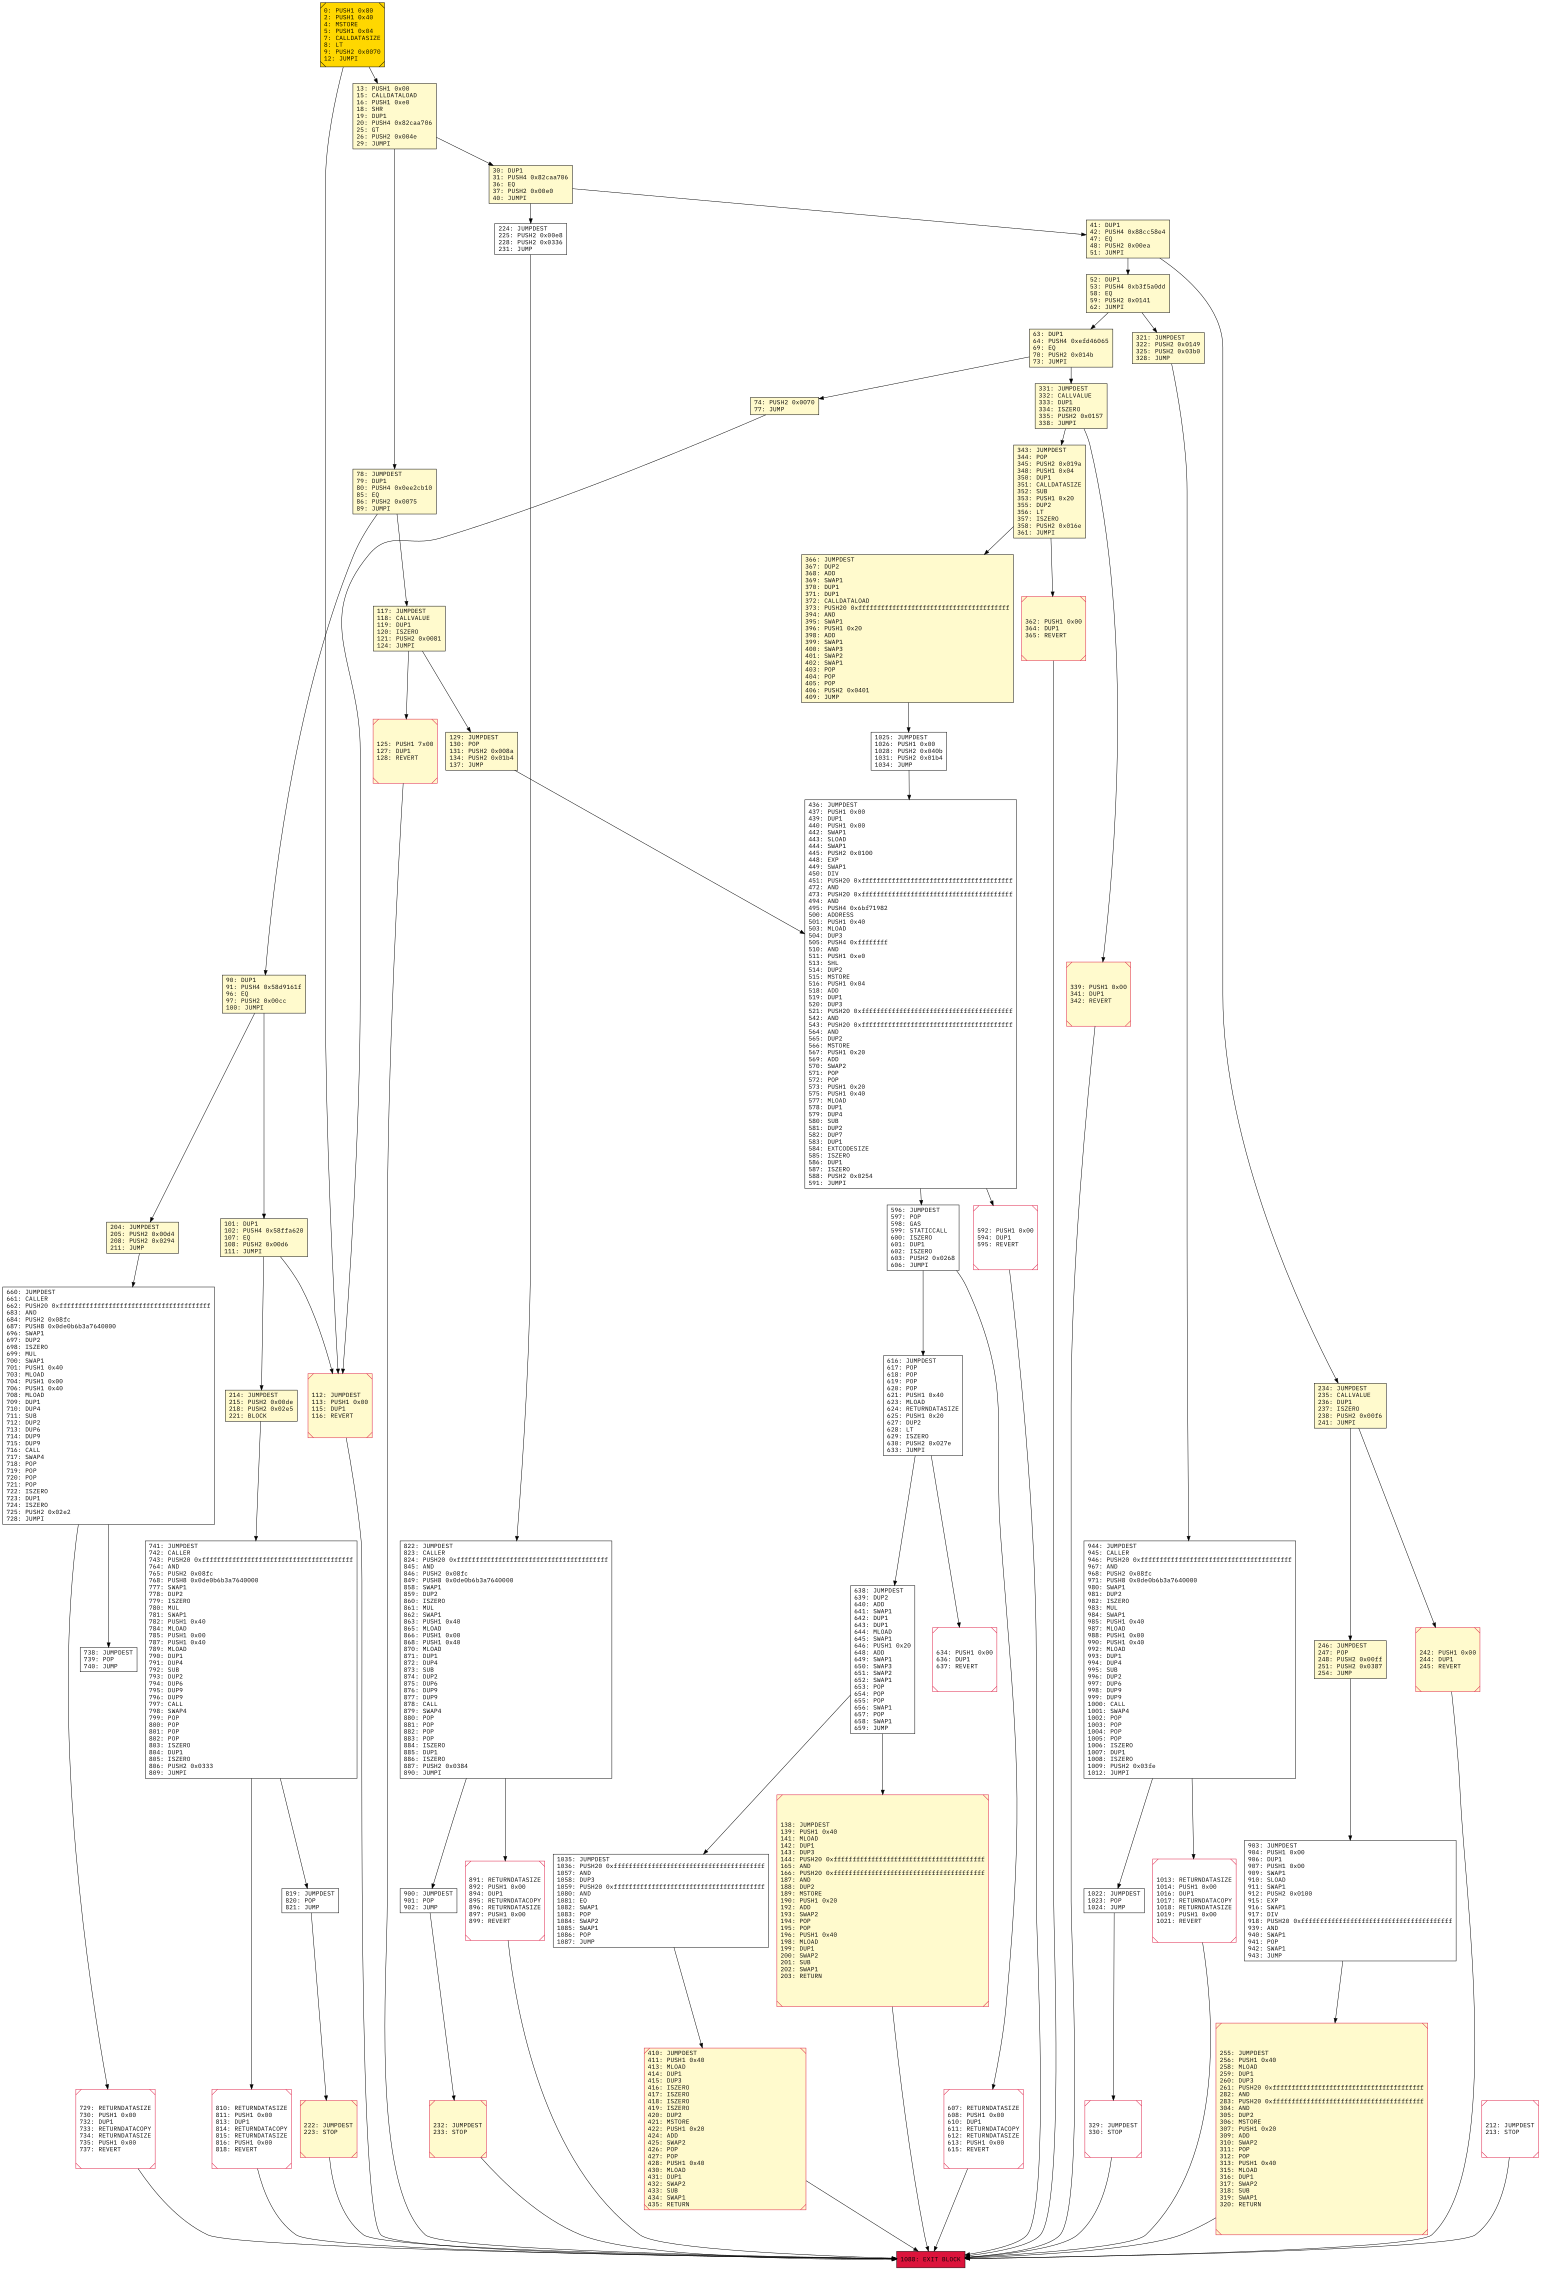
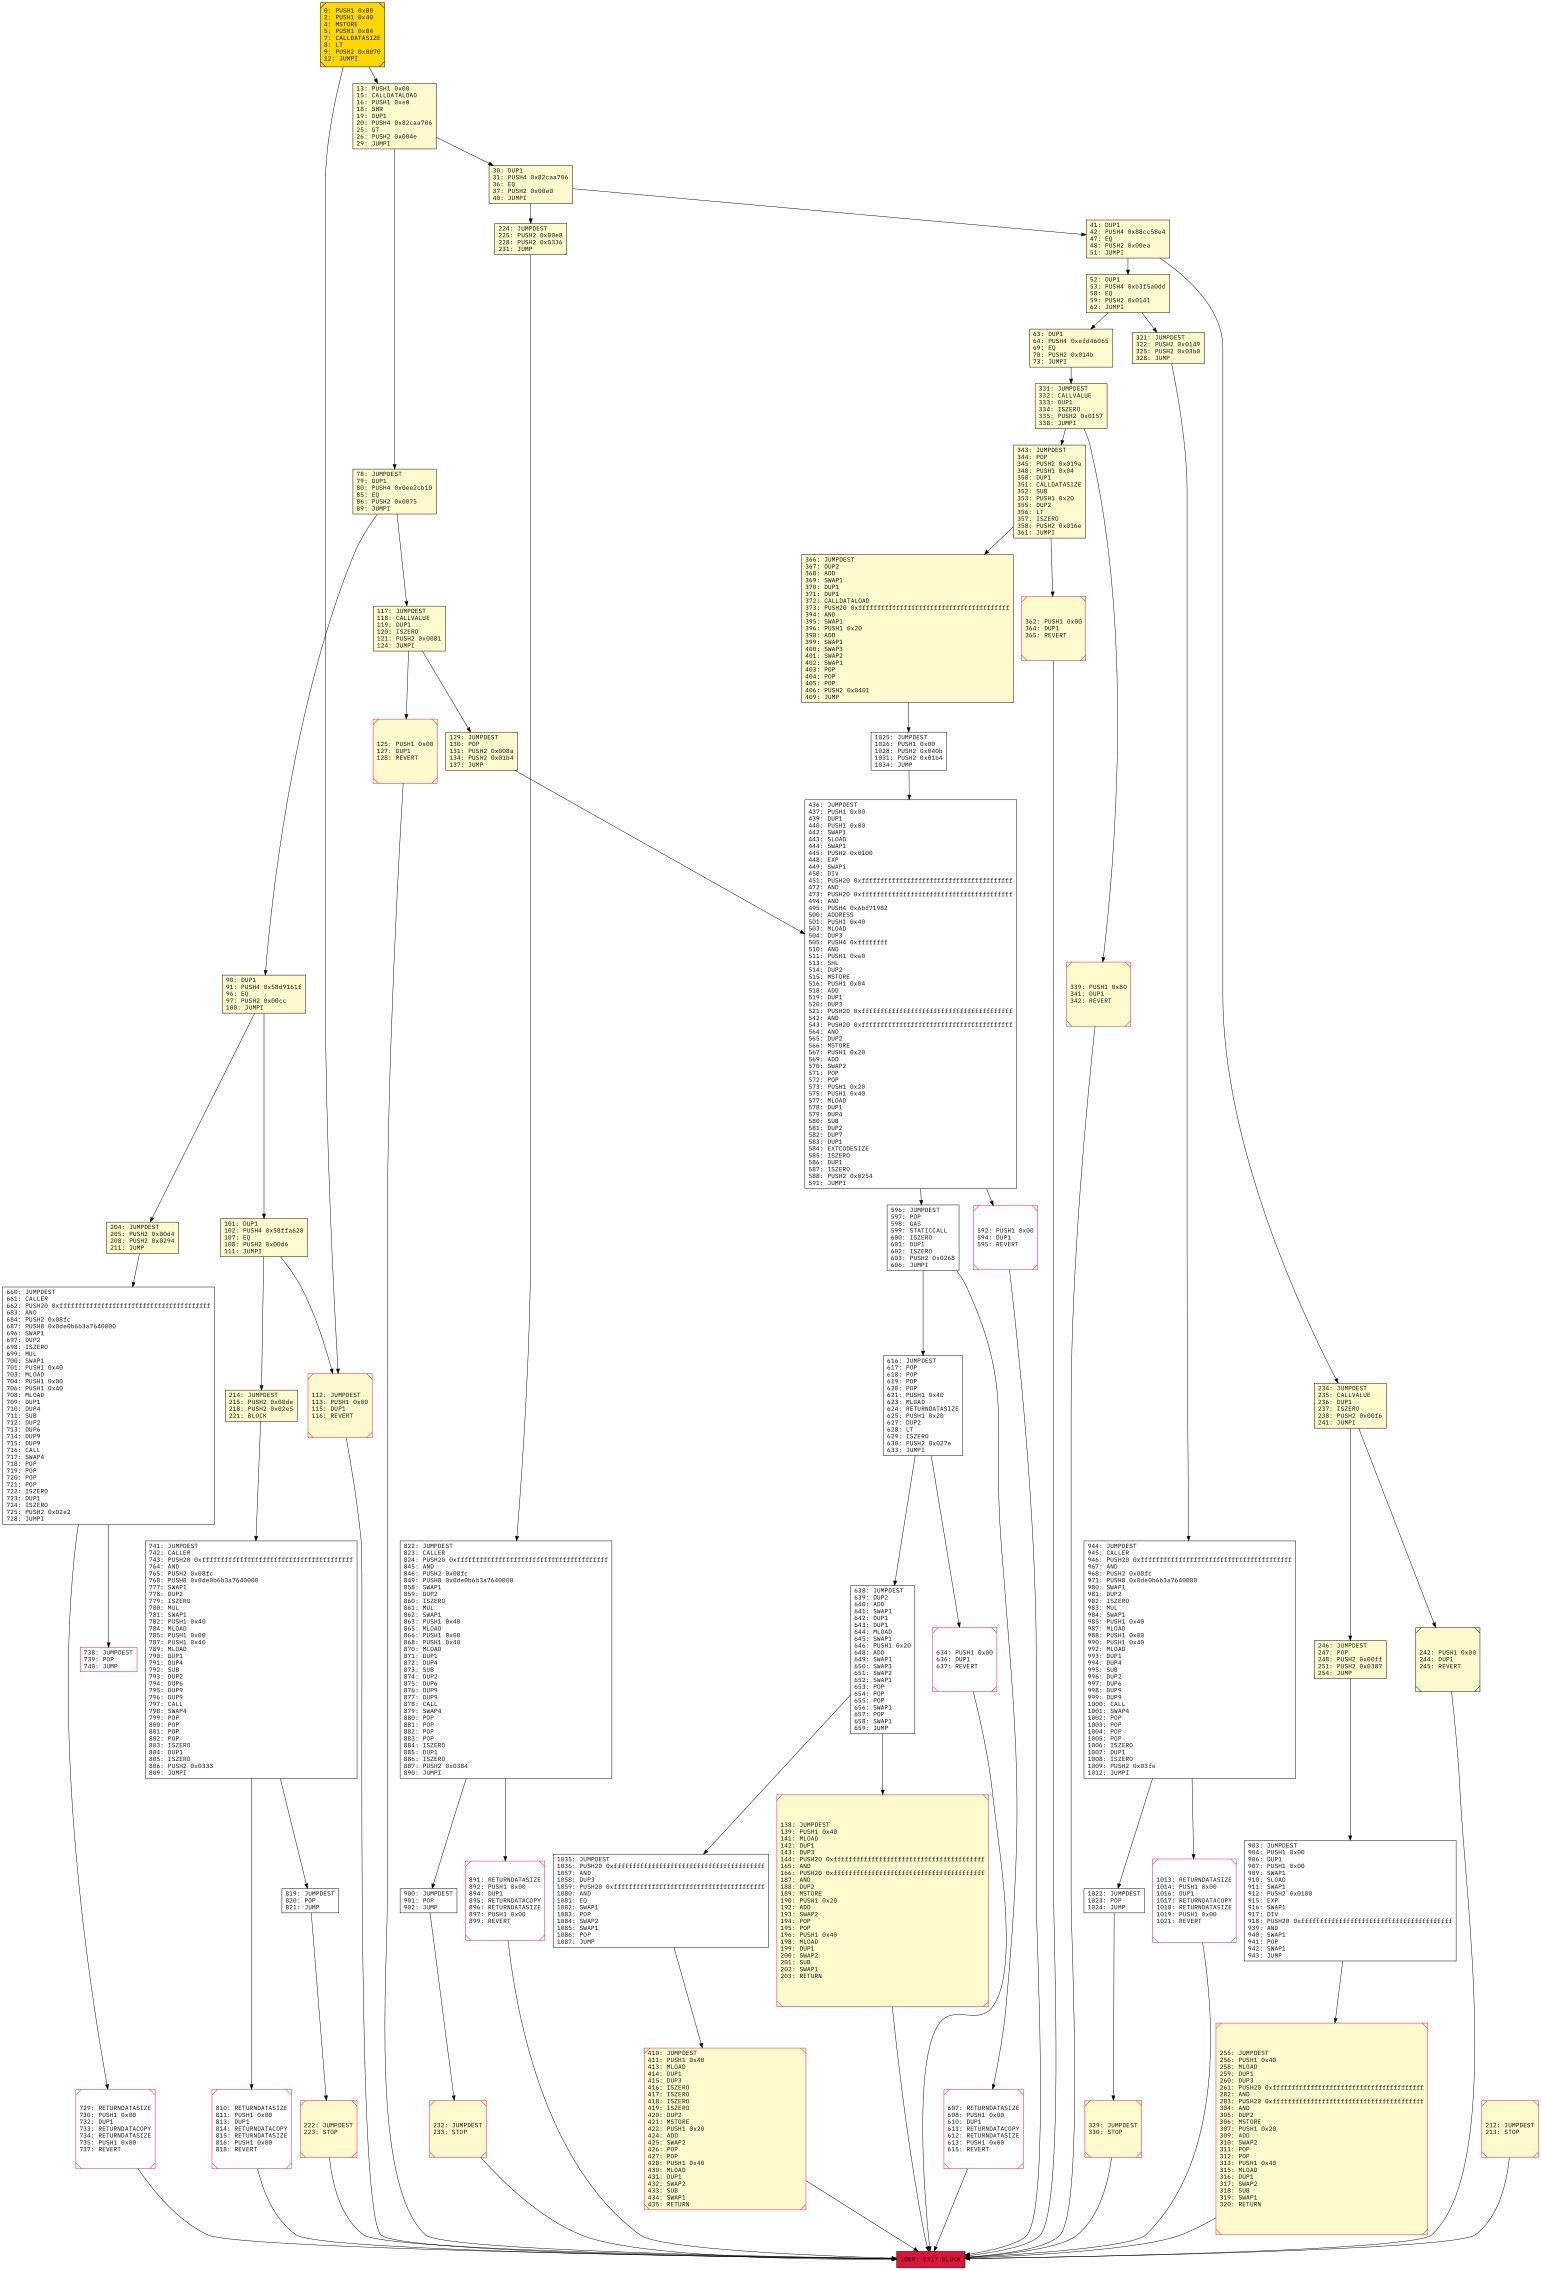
(531, 239) -> (531, 239)
(785, 406) -> none
(405, 751) -> (405, 751)
(1099, 994) -> (1099, 994)
(109, 1660) -> (109, 1660)
(1448, 1660) -> (1448, 1660)
none -> (1000, 1991)
(1113, 2129) -> (1113, 2129)
(1510, 2129) -> (1510, 2129)
